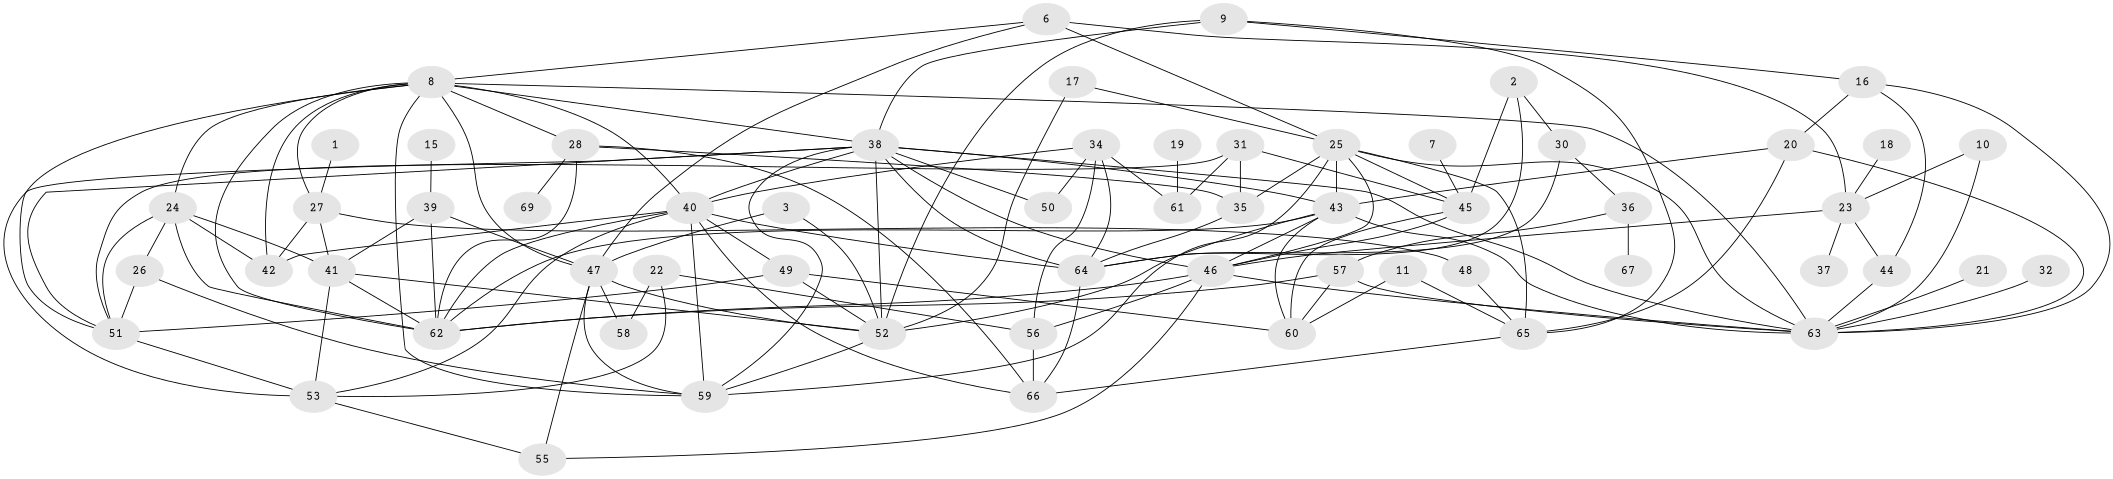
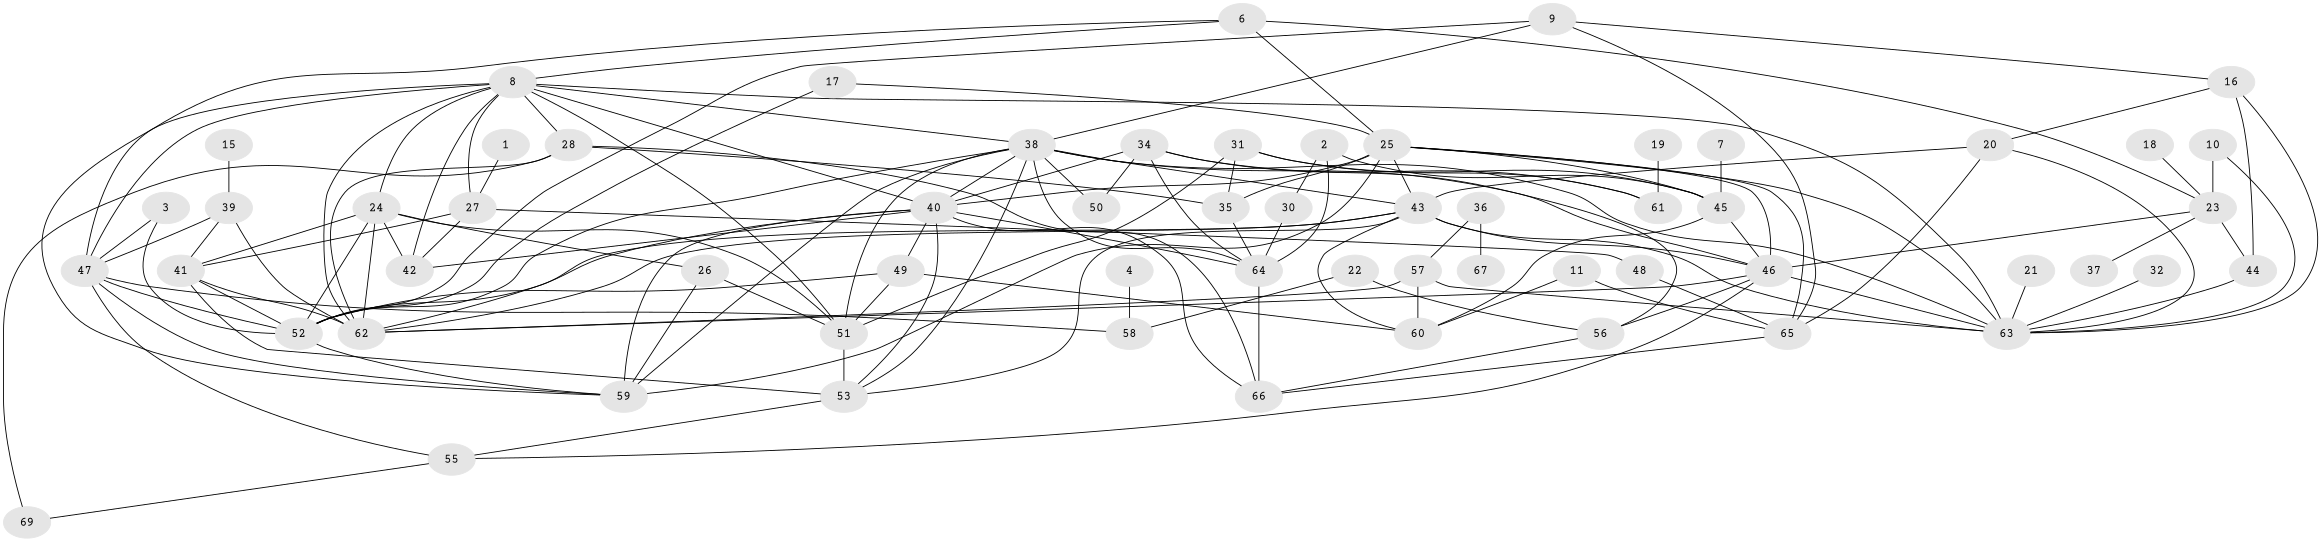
(1595, 176) -> none
none -> (1175, 185)
none -> (341, 266)
none -> (1130, 271)
(504, 391) -> (1088, 266)
none -> (239, 491)
